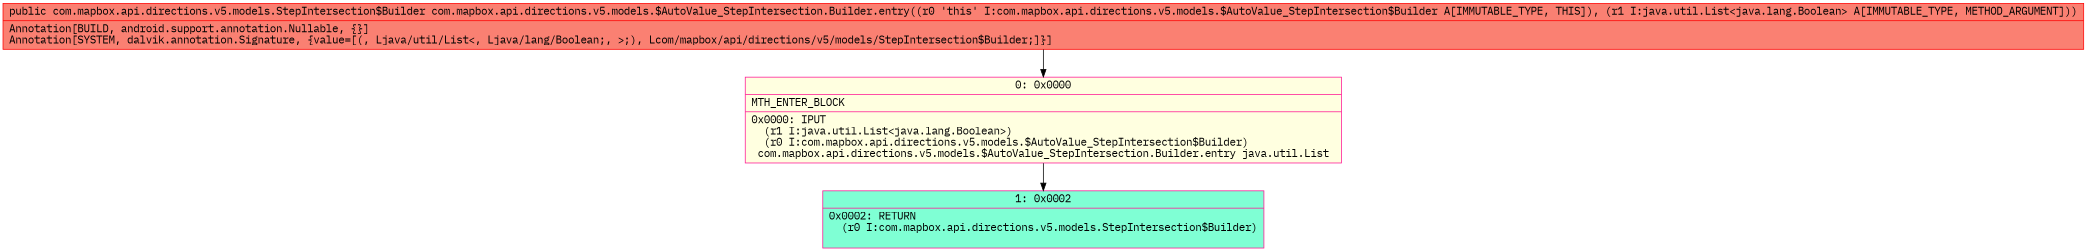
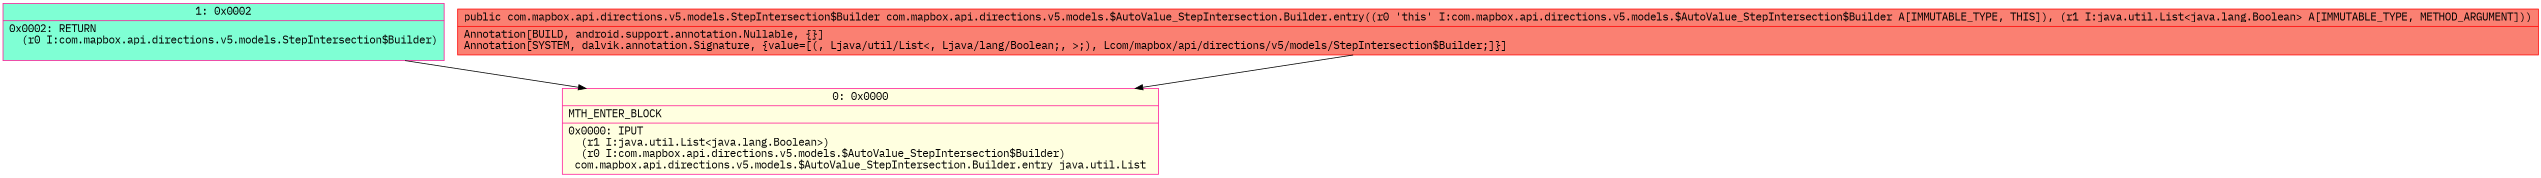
(1043, 173) -> (492, 74)
